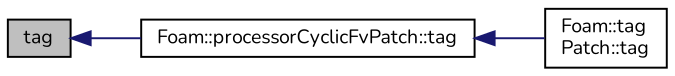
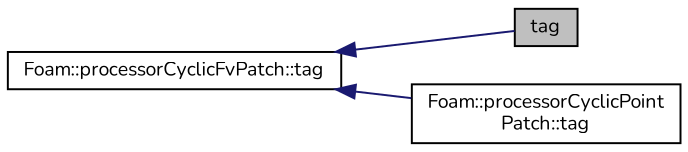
(116, 38) -> (435, 40)
(606, 38) -> (546, 114)
